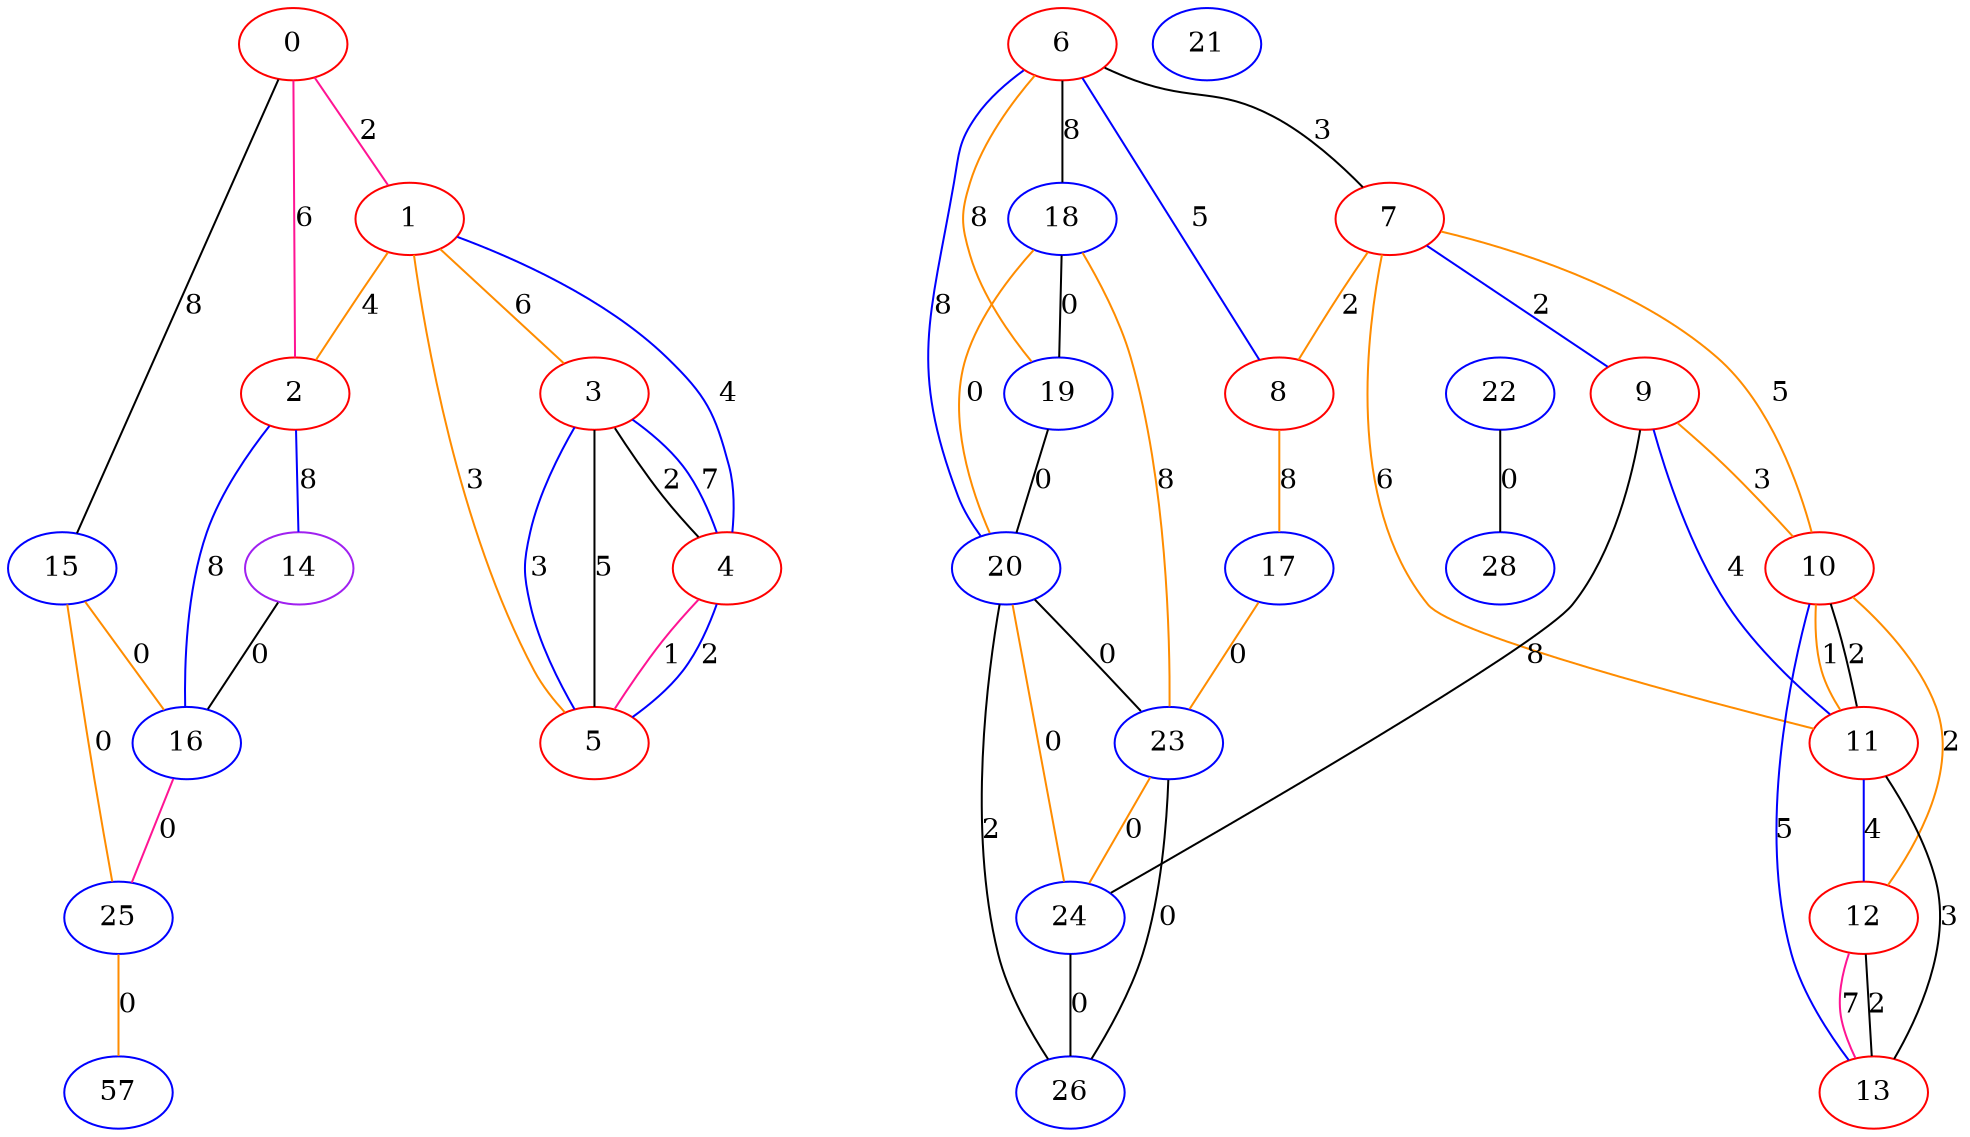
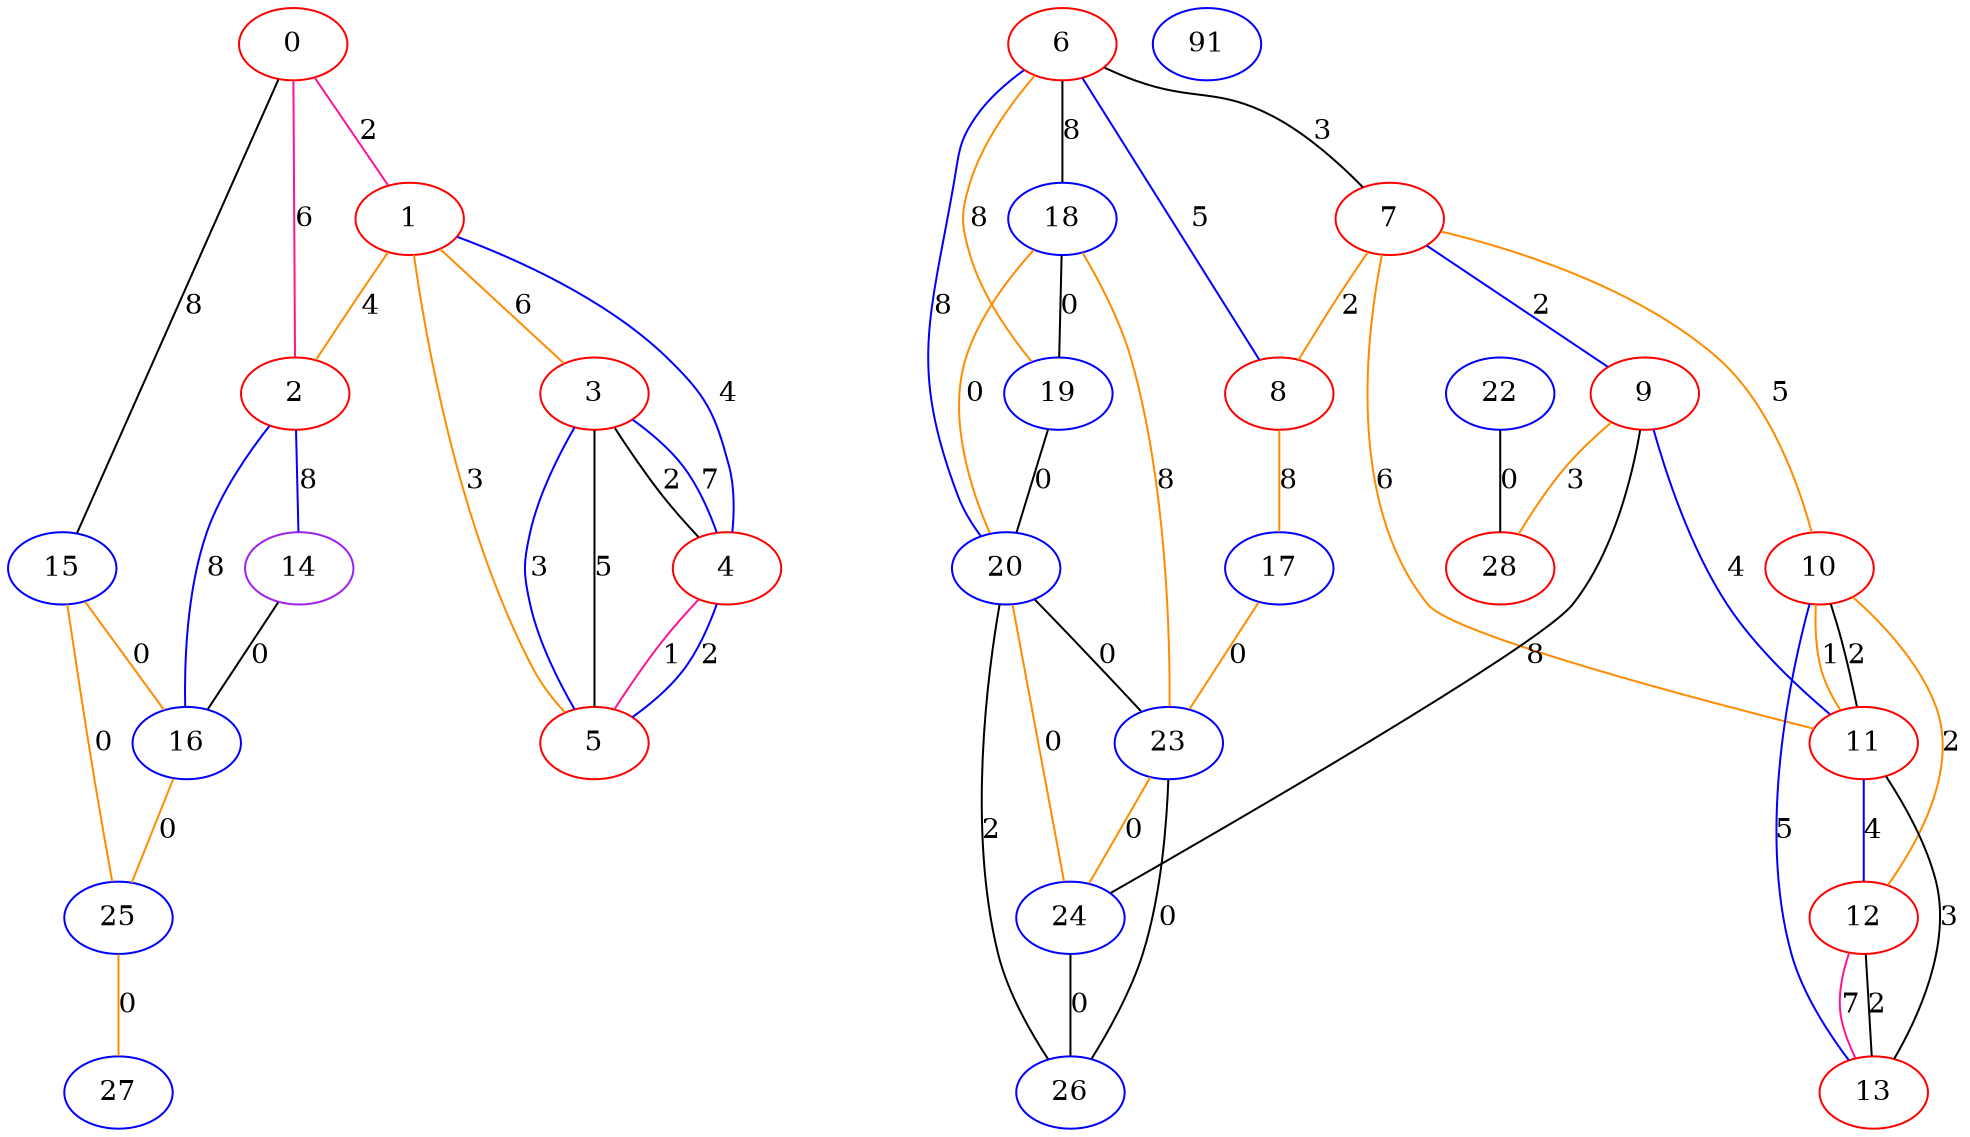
(1207, 44) -> (1207, 44)
(1737, 478) -> (1560, 474)
(1500, 568) -> (1500, 568)
(153, 831) -> (153, 831)
(118, 1093) -> (118, 1093)
